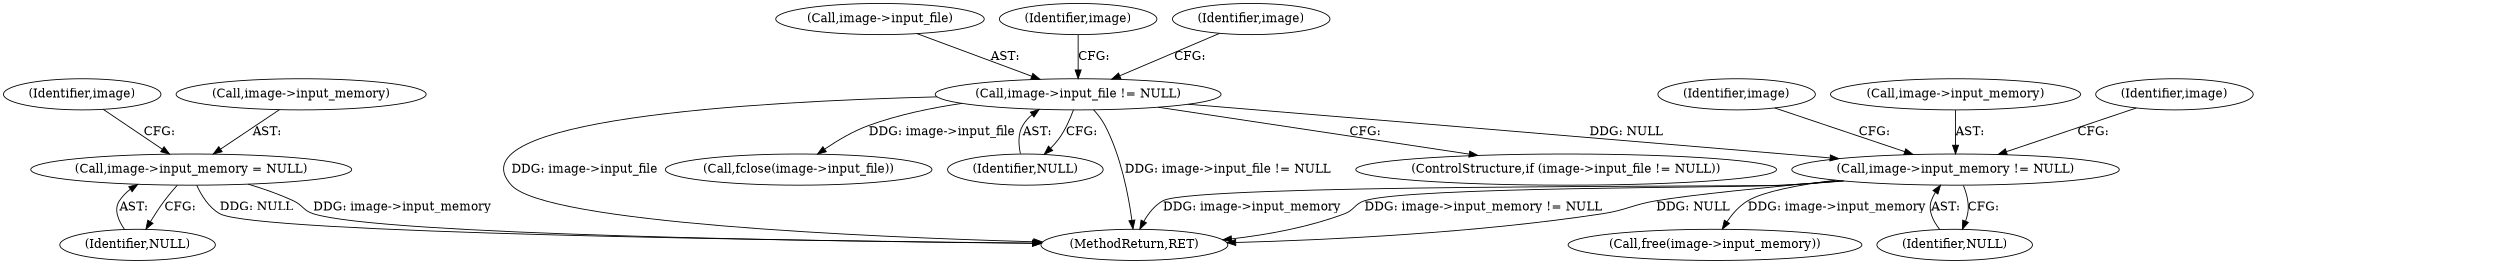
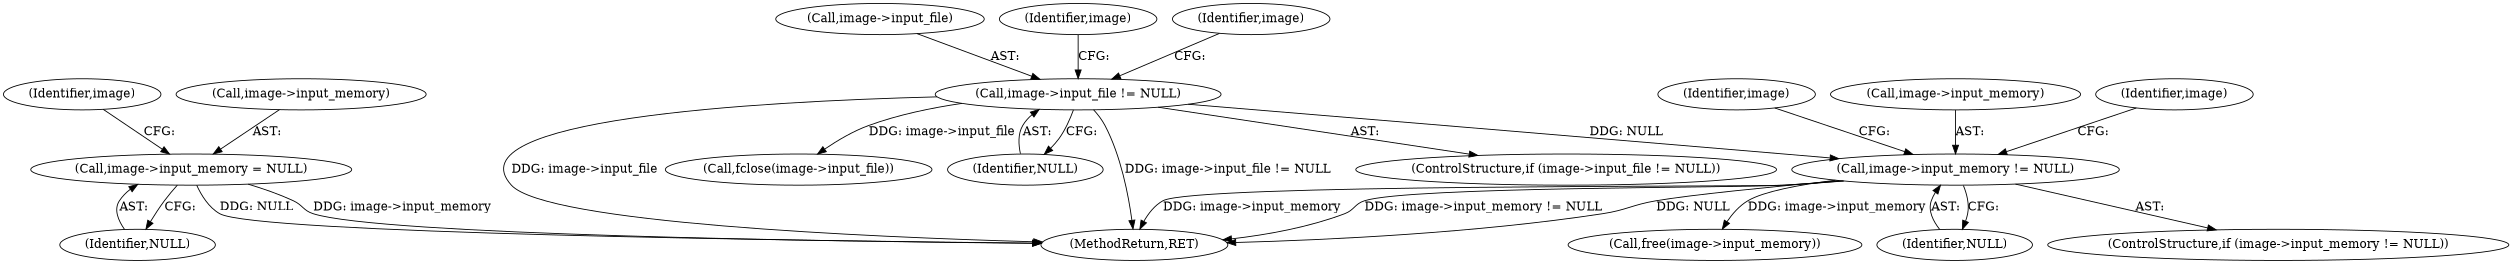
(1367, 132) -> (1367, 132)
none -> (2278, 245)
